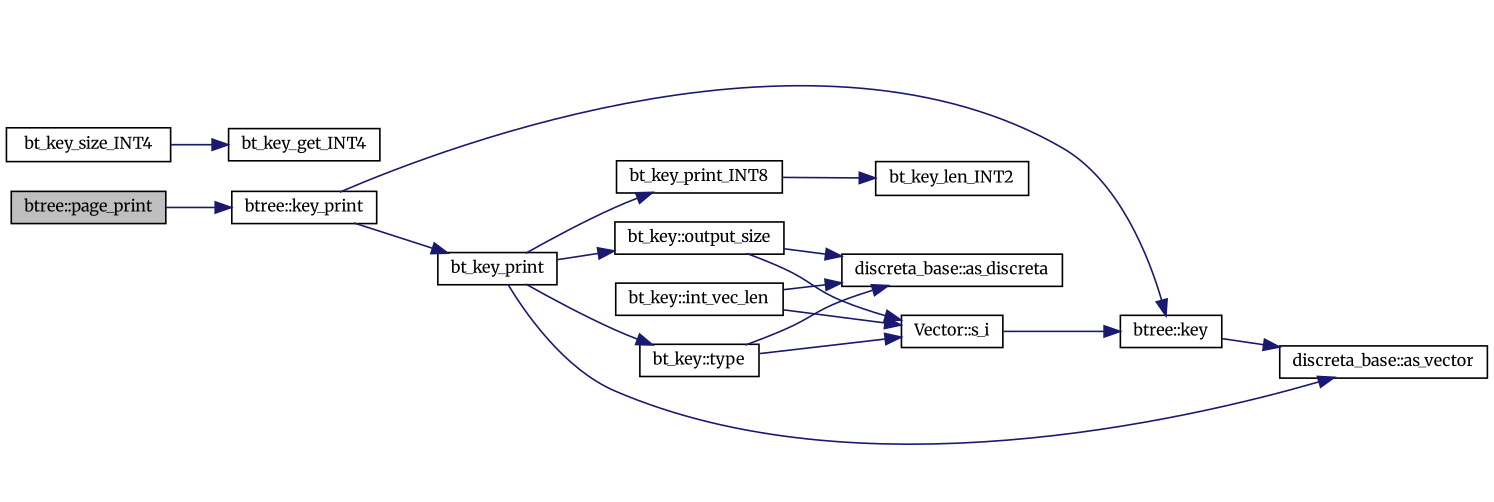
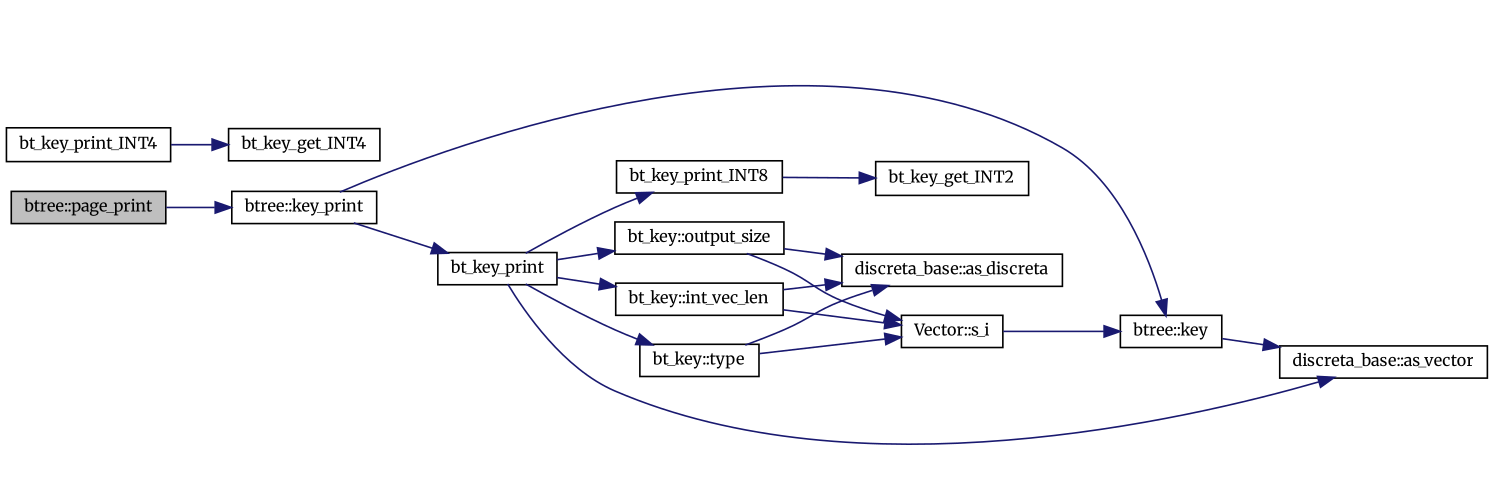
(89, 145) -> (89, 145)
(952, 179) -> (952, 179)
none -> (578, 281)
